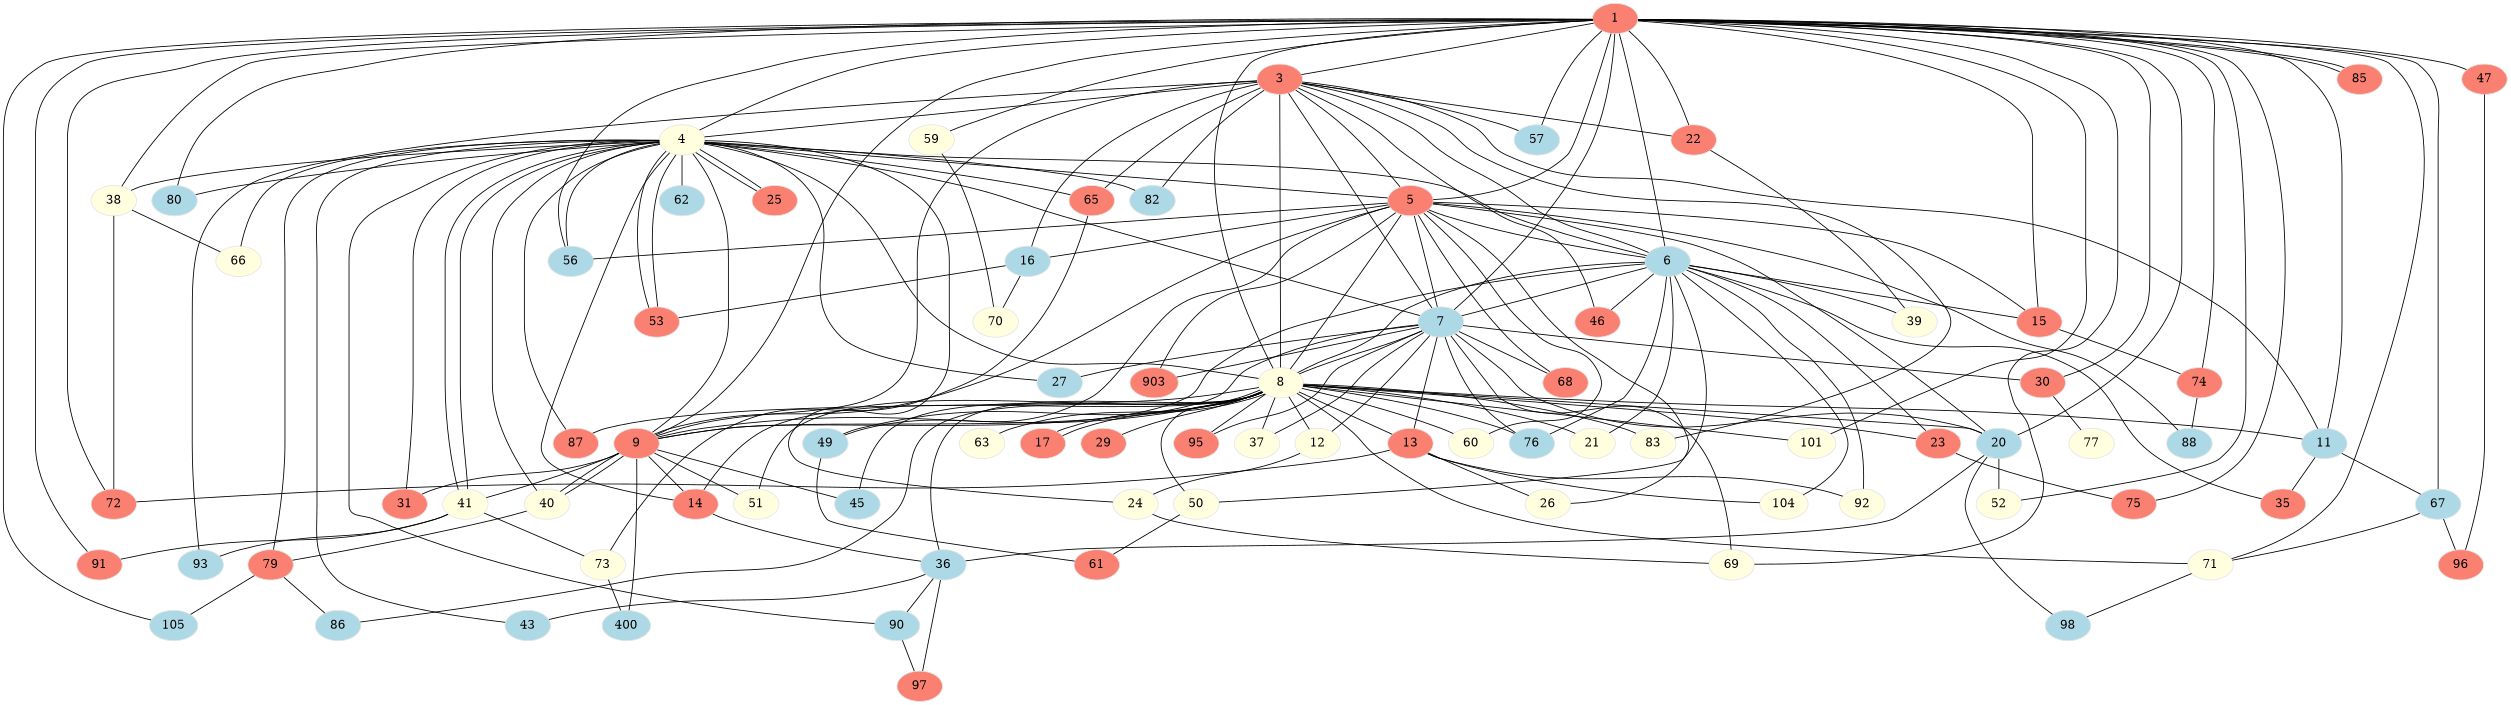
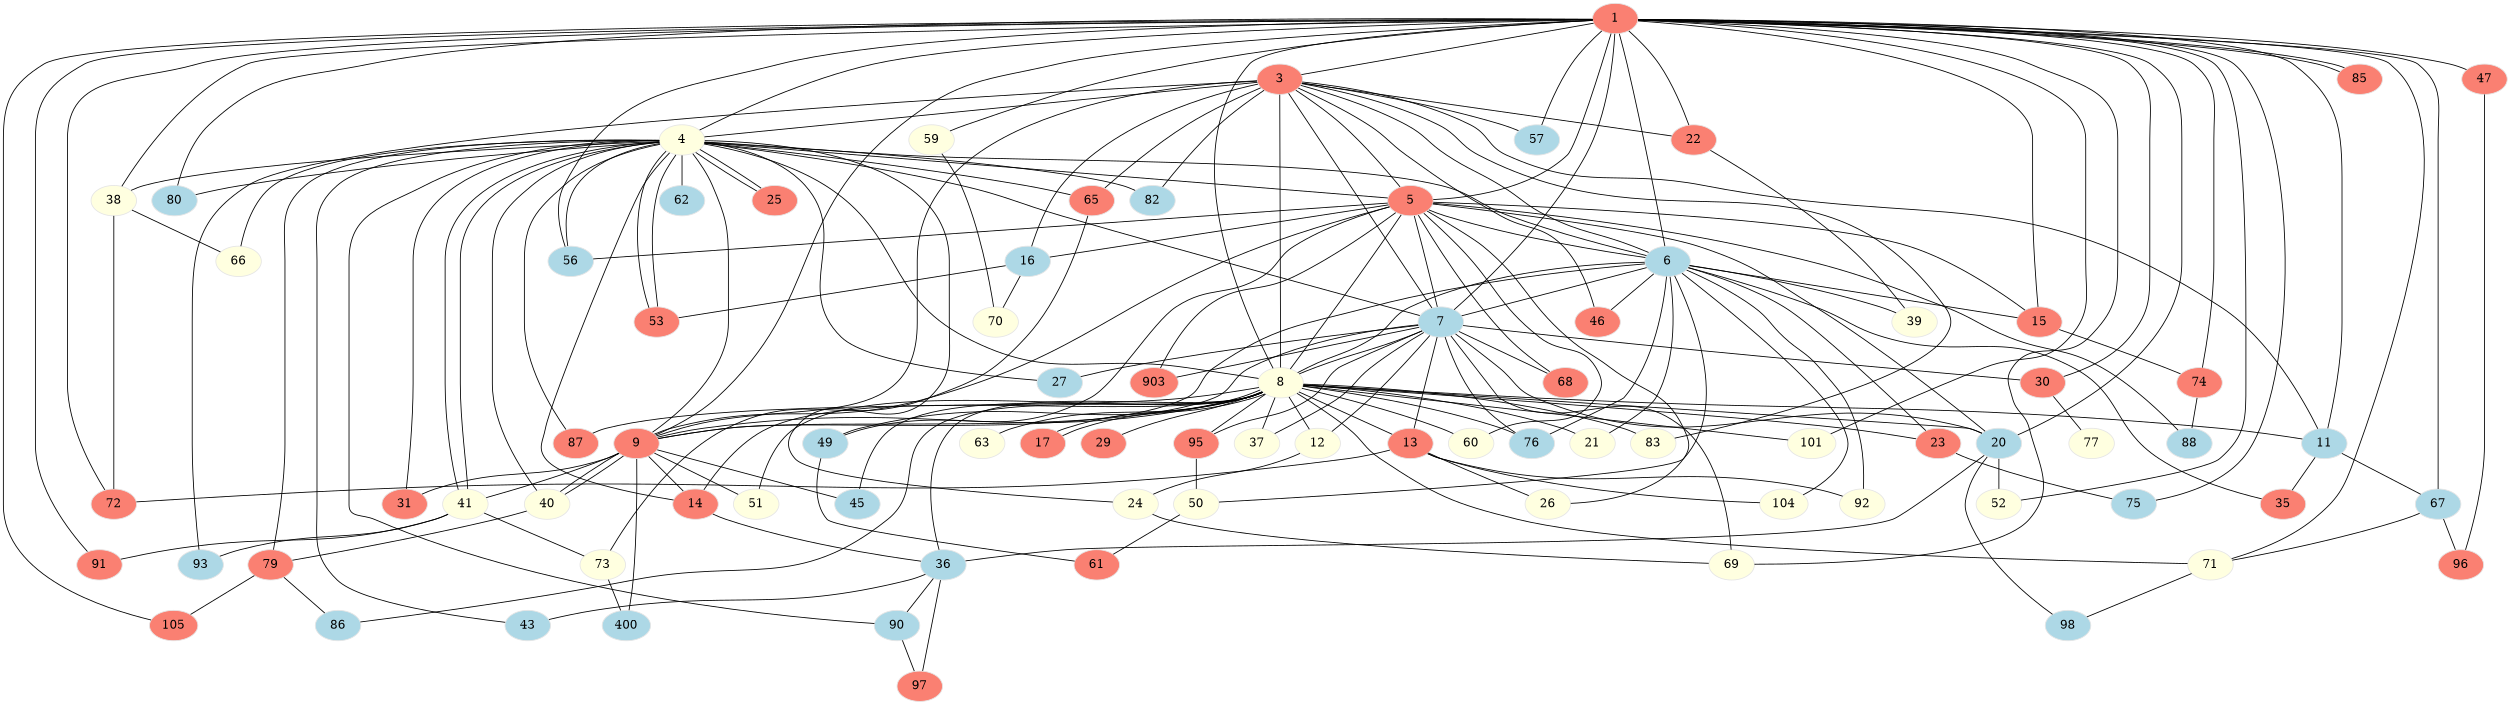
(1169, 425) -> (1196, 470)
(2134, 504) -> (2134, 504)
(174, 626) -> (174, 626)
